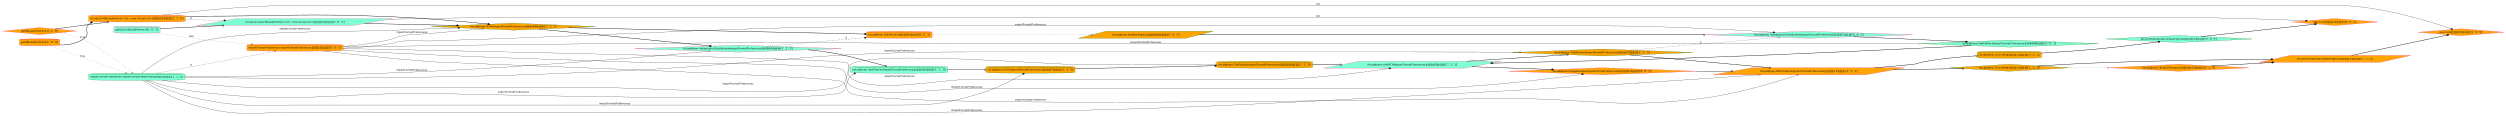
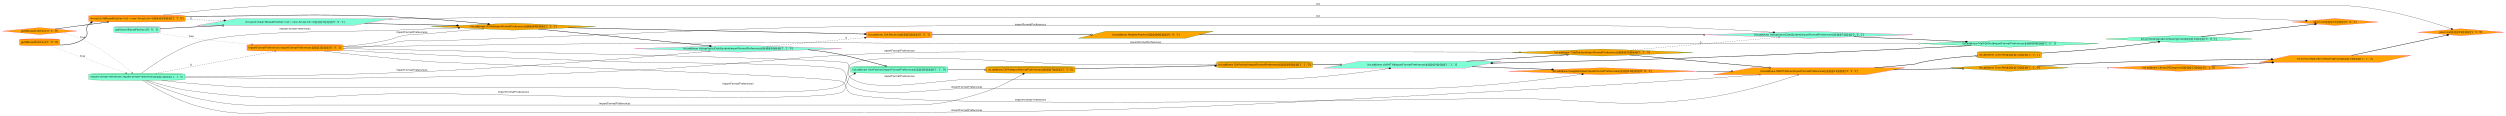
(1011, 35) -> (1011, 35)
